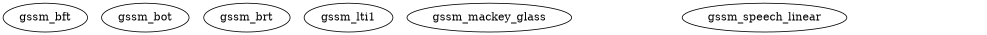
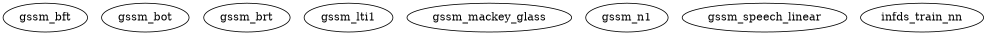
none -> (627, 18)
none -> (922, 18)
